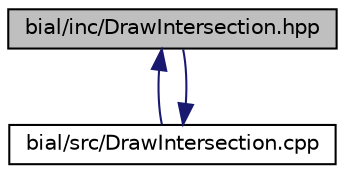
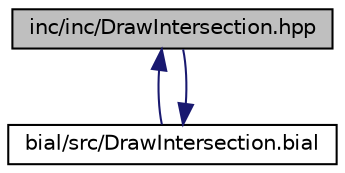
(172, 29) -> (172, 29)
(172, 145) -> (172, 145)
